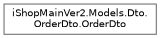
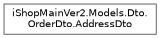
(80, 19) -> (80, 19)
